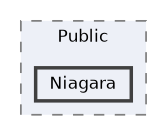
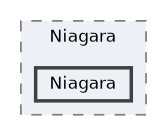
(83, 37) -> (83, 37)
